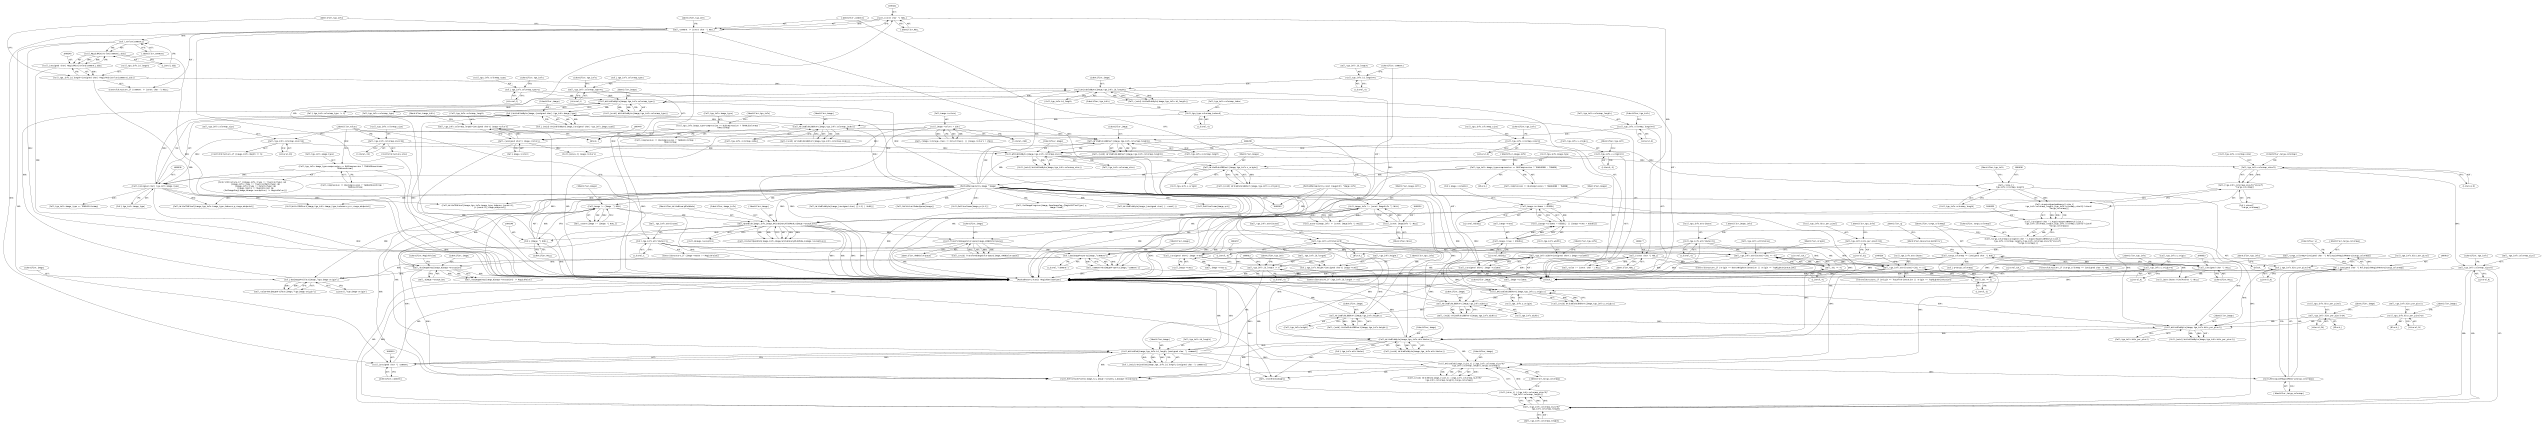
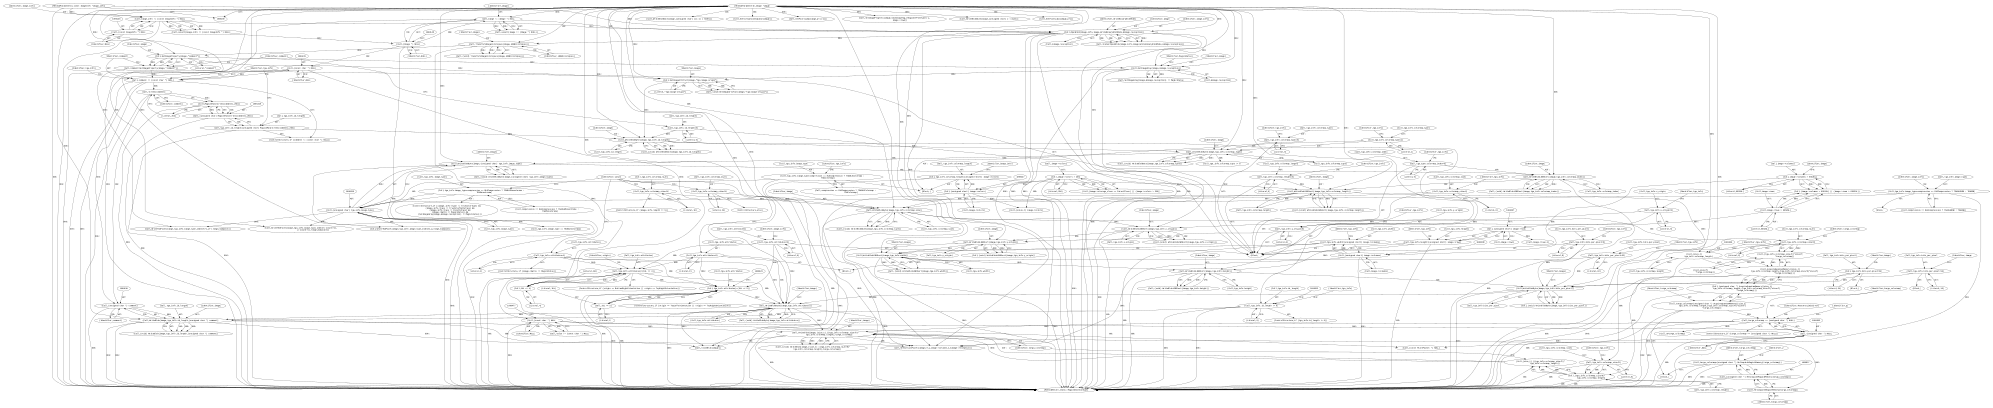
(1153, 151) -> (891, 223)
(1092, 178) -> (1193, 11)
(1990, 207) -> none
(972, 231) -> (311, 39)
(1909, 232) -> (1812, 314)
(2178, 280) -> (1421, 348)
(1374, 285) -> (910, 297)
none -> (1539, 299)
